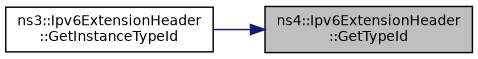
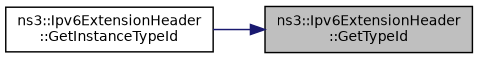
(369, 30) -> (369, 30)
